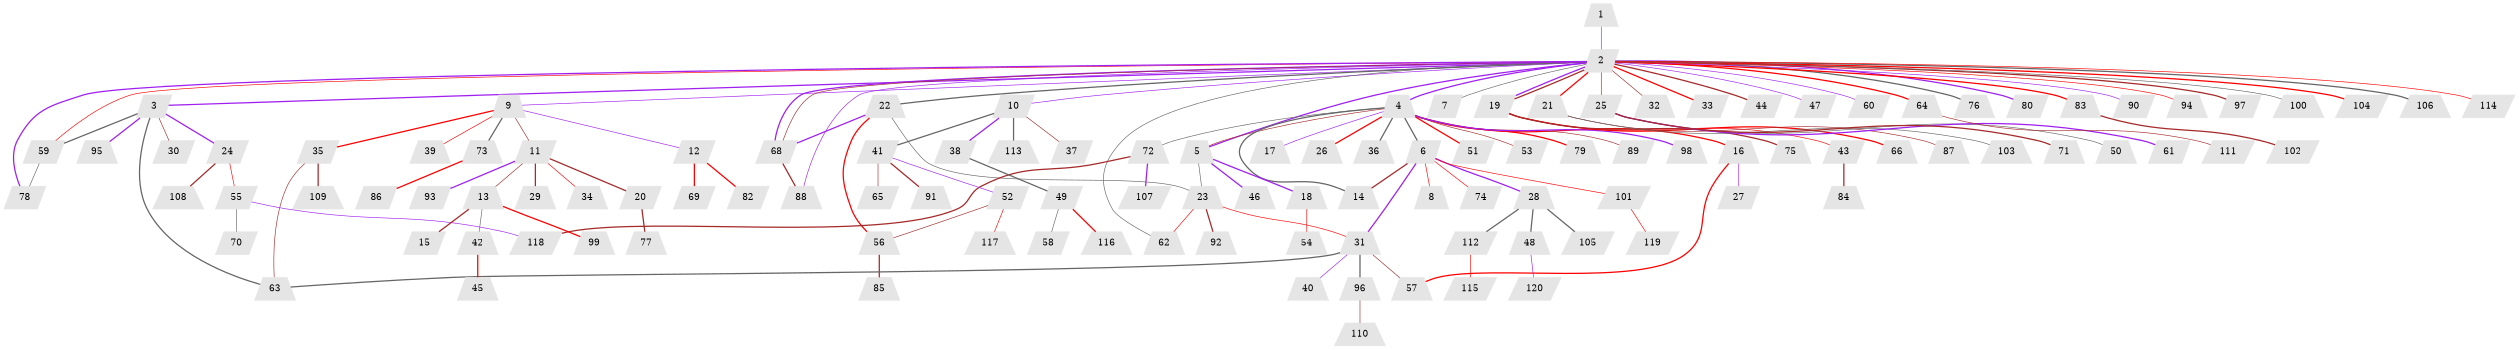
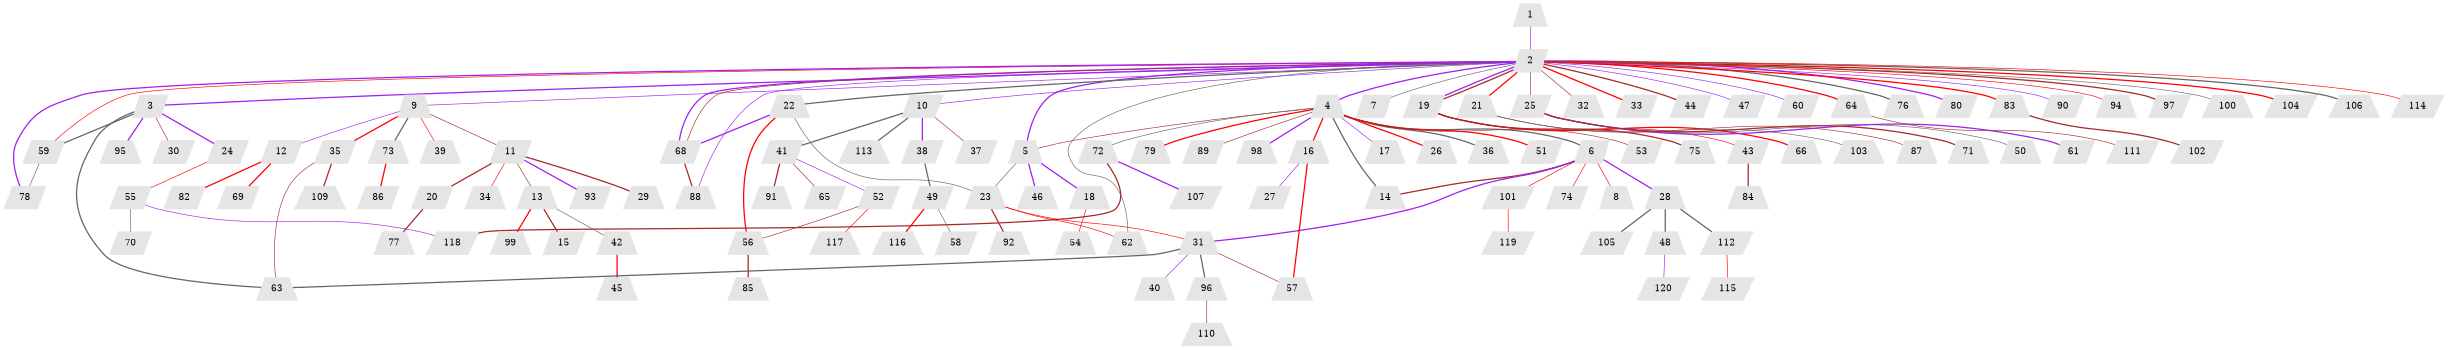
(178, 198) -> none
